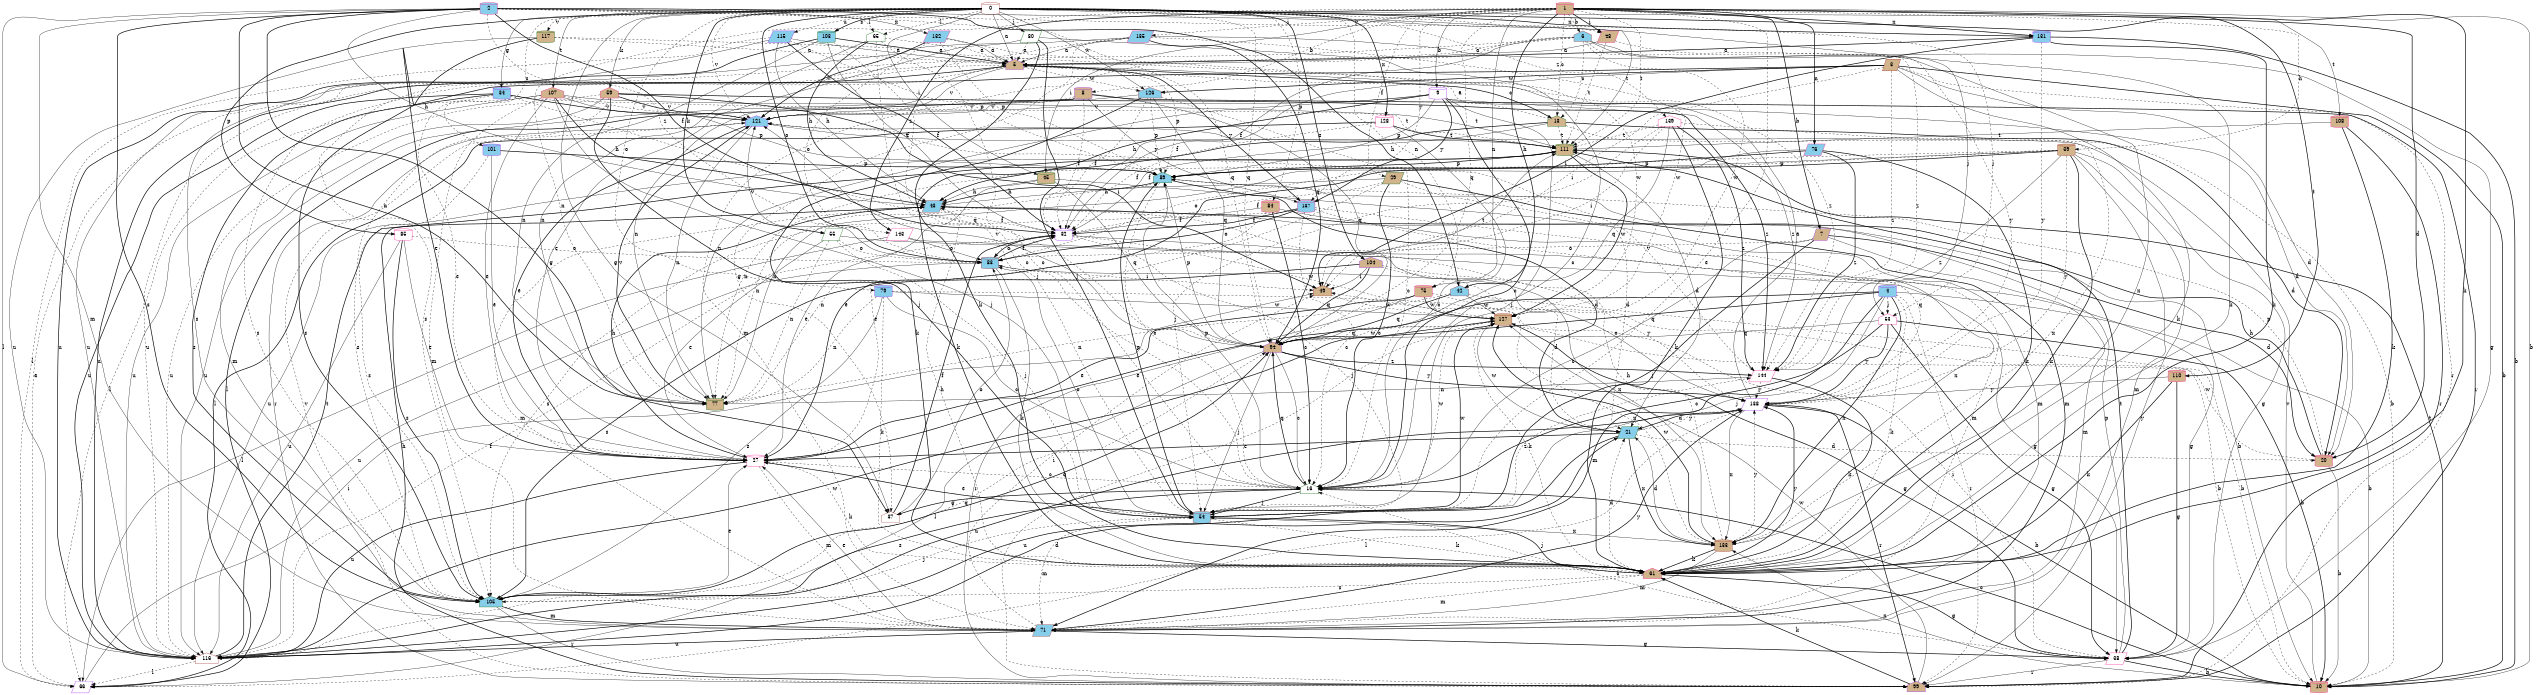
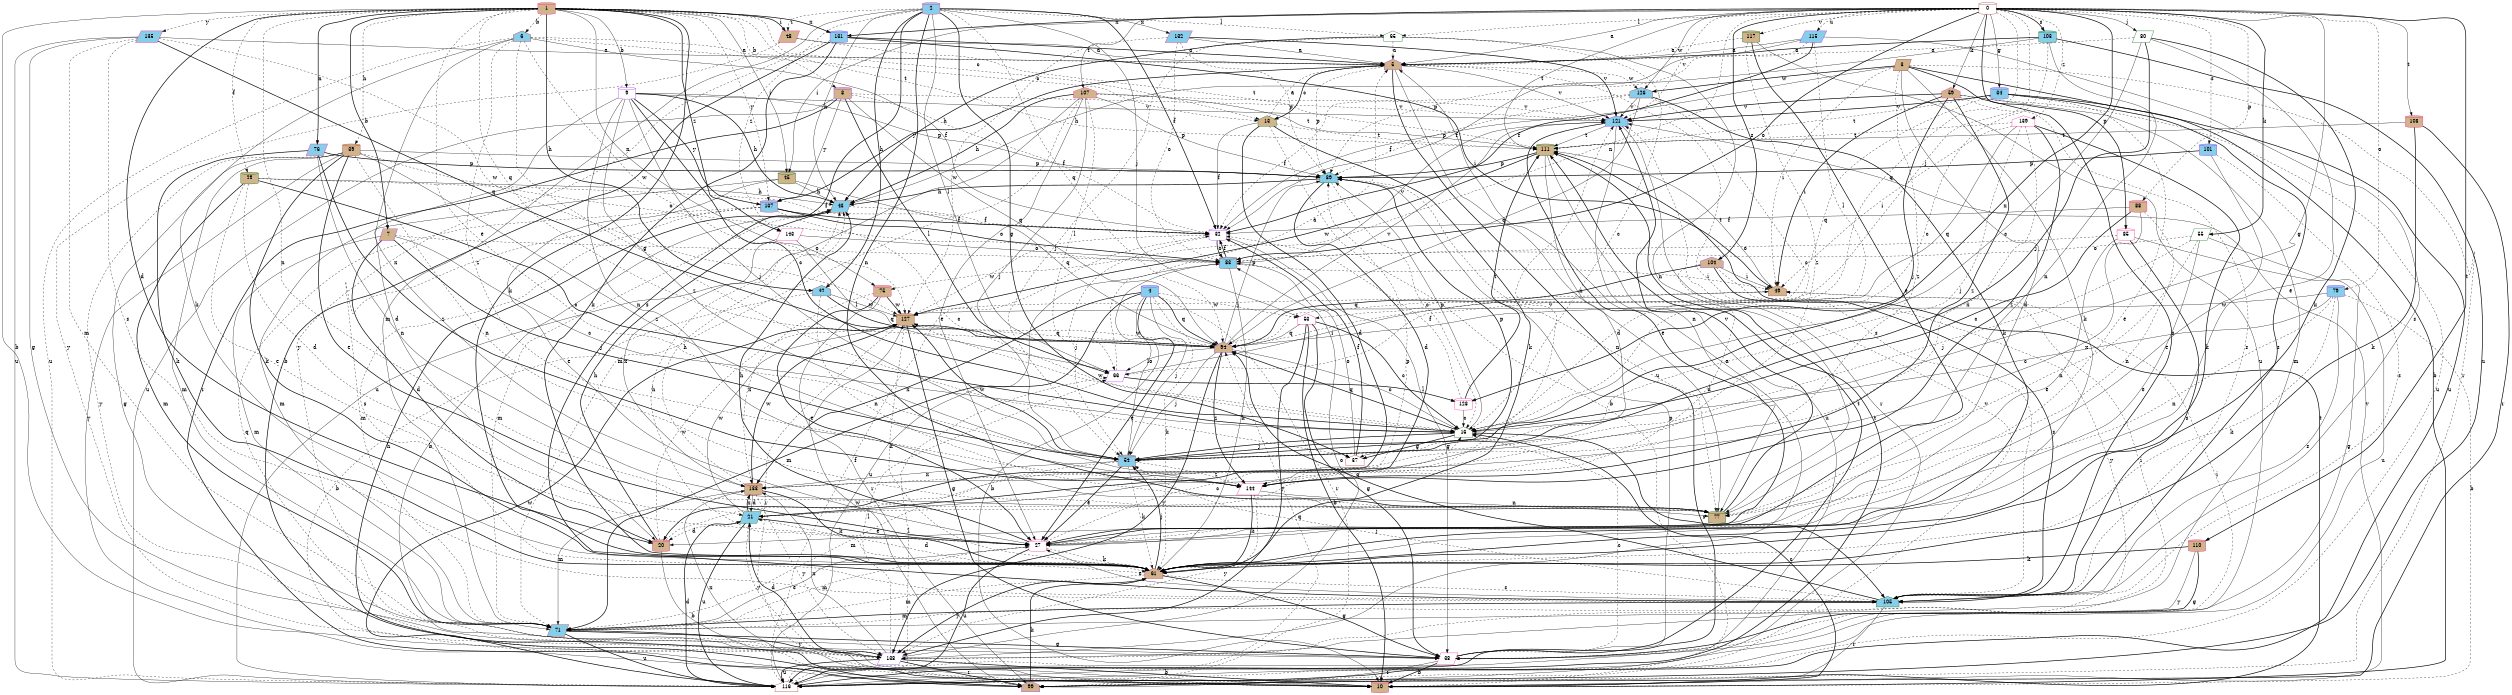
(568, 139) -> (1280, 384)
(1393, 178) -> (250, 178)
(1270, 206) -> (2138, 206)
